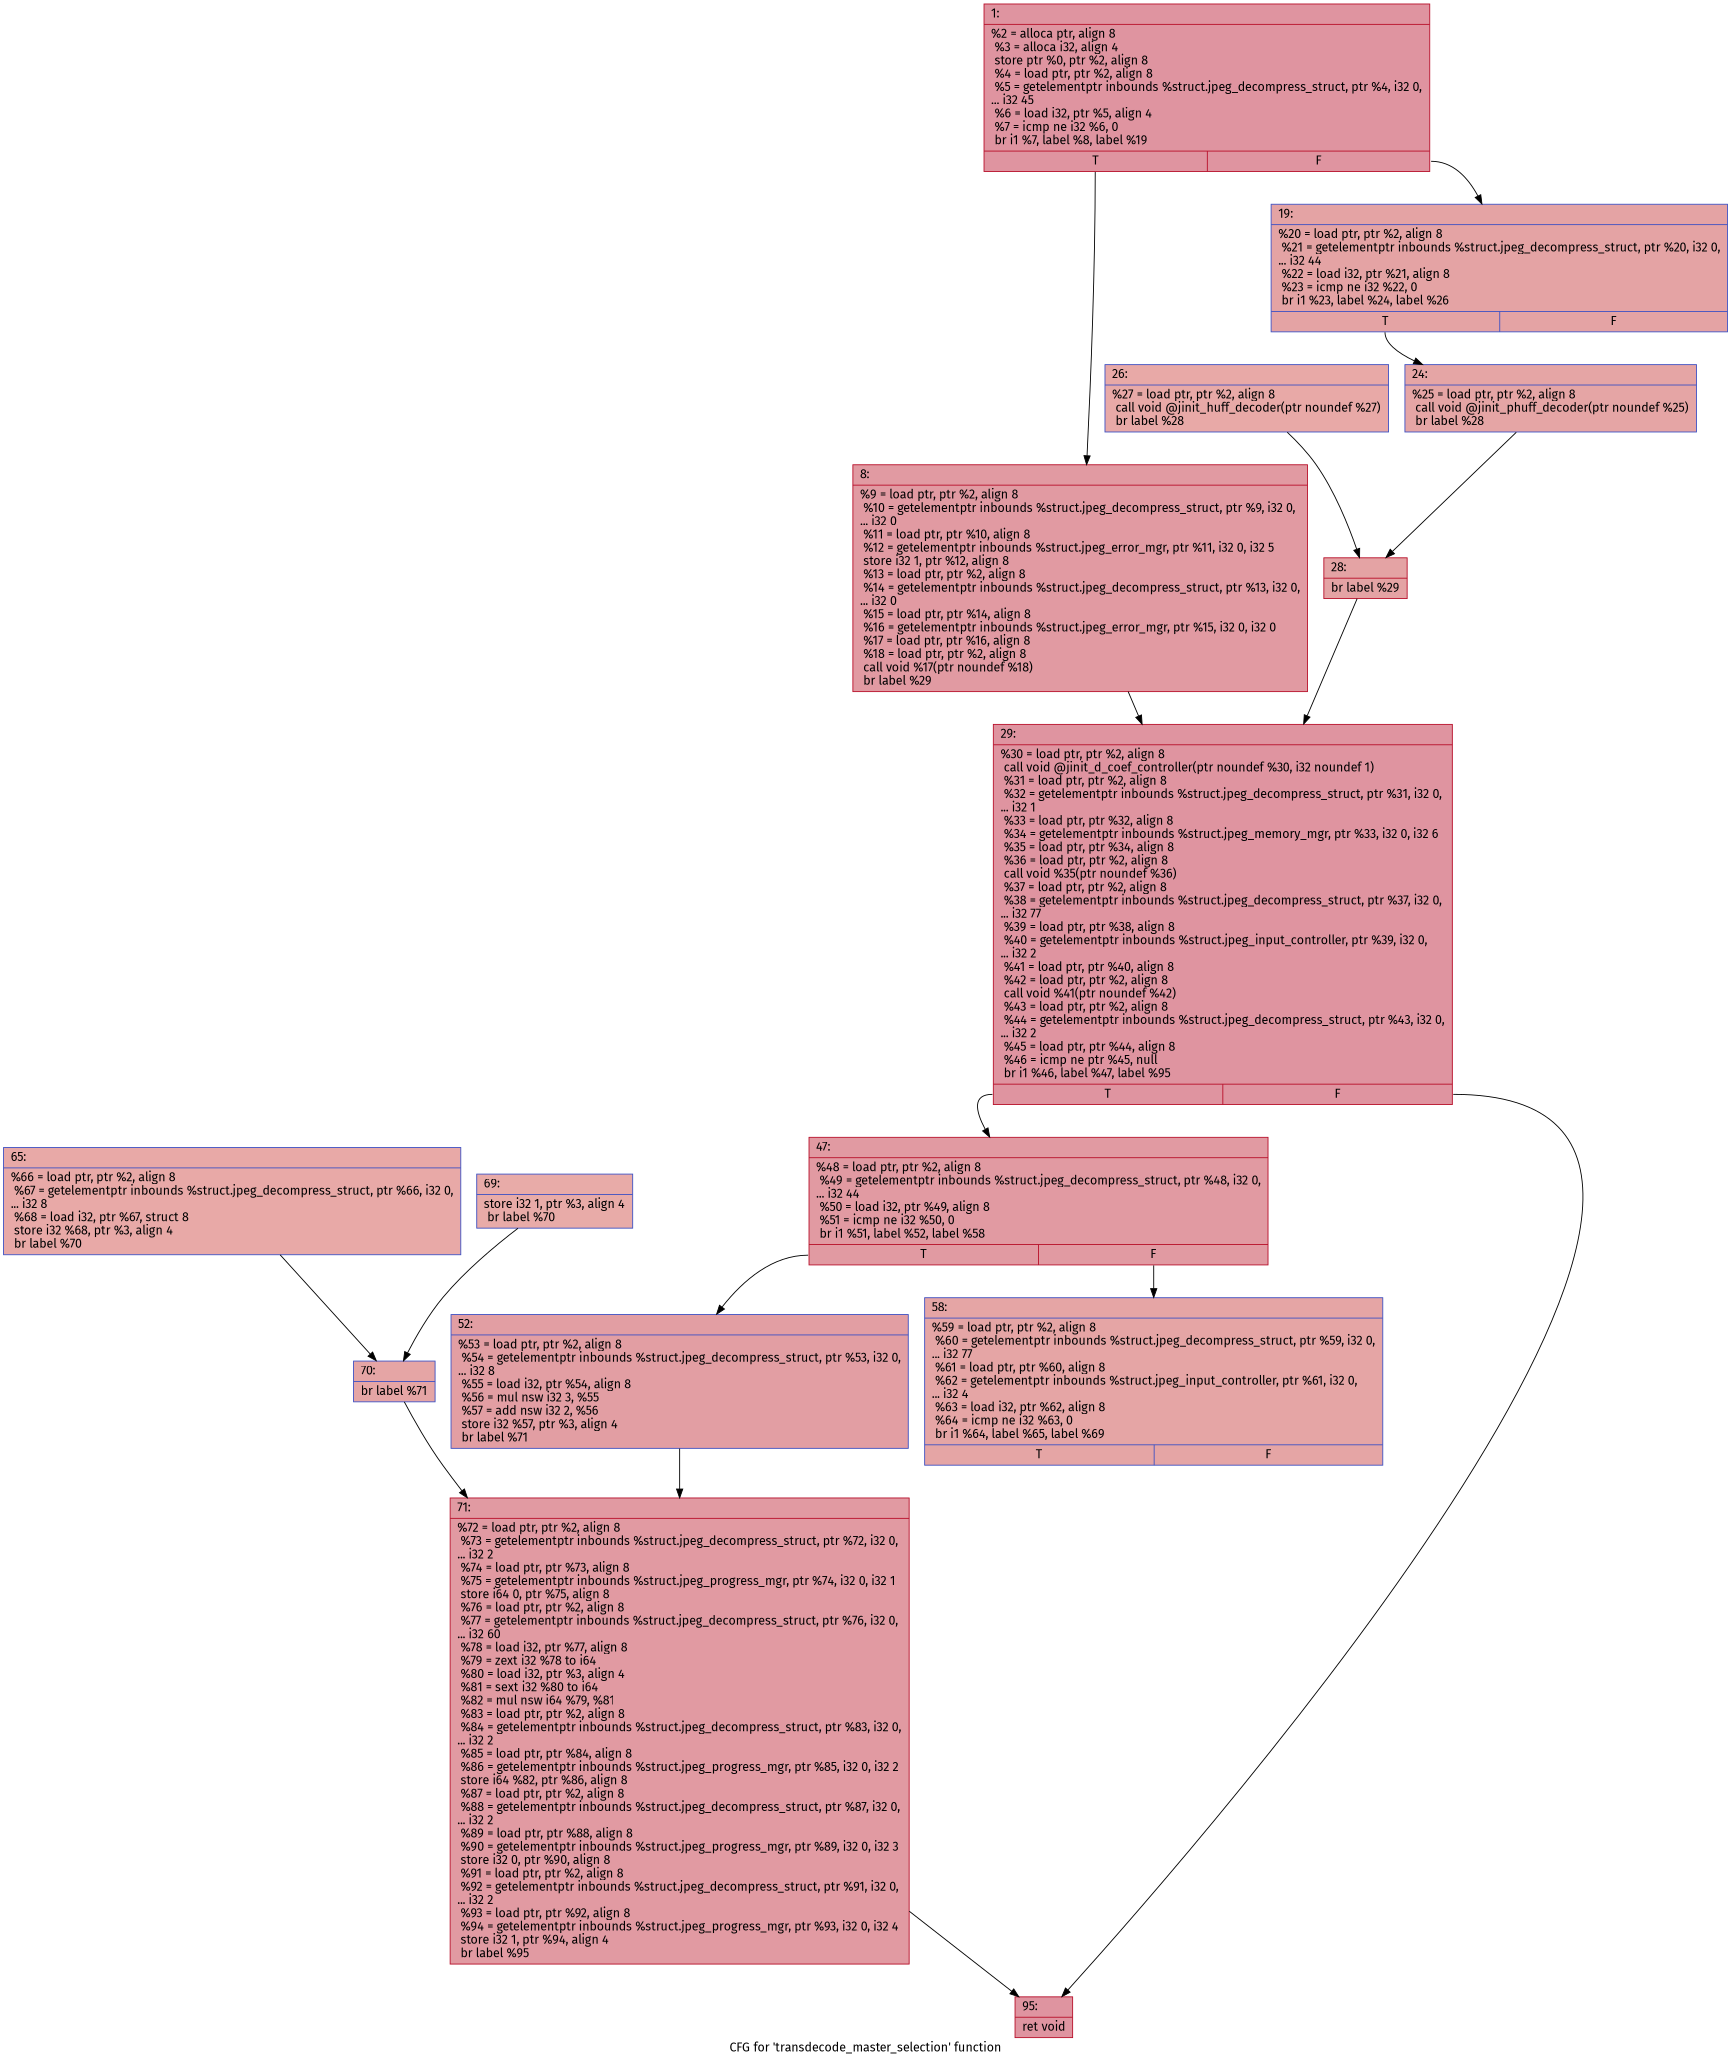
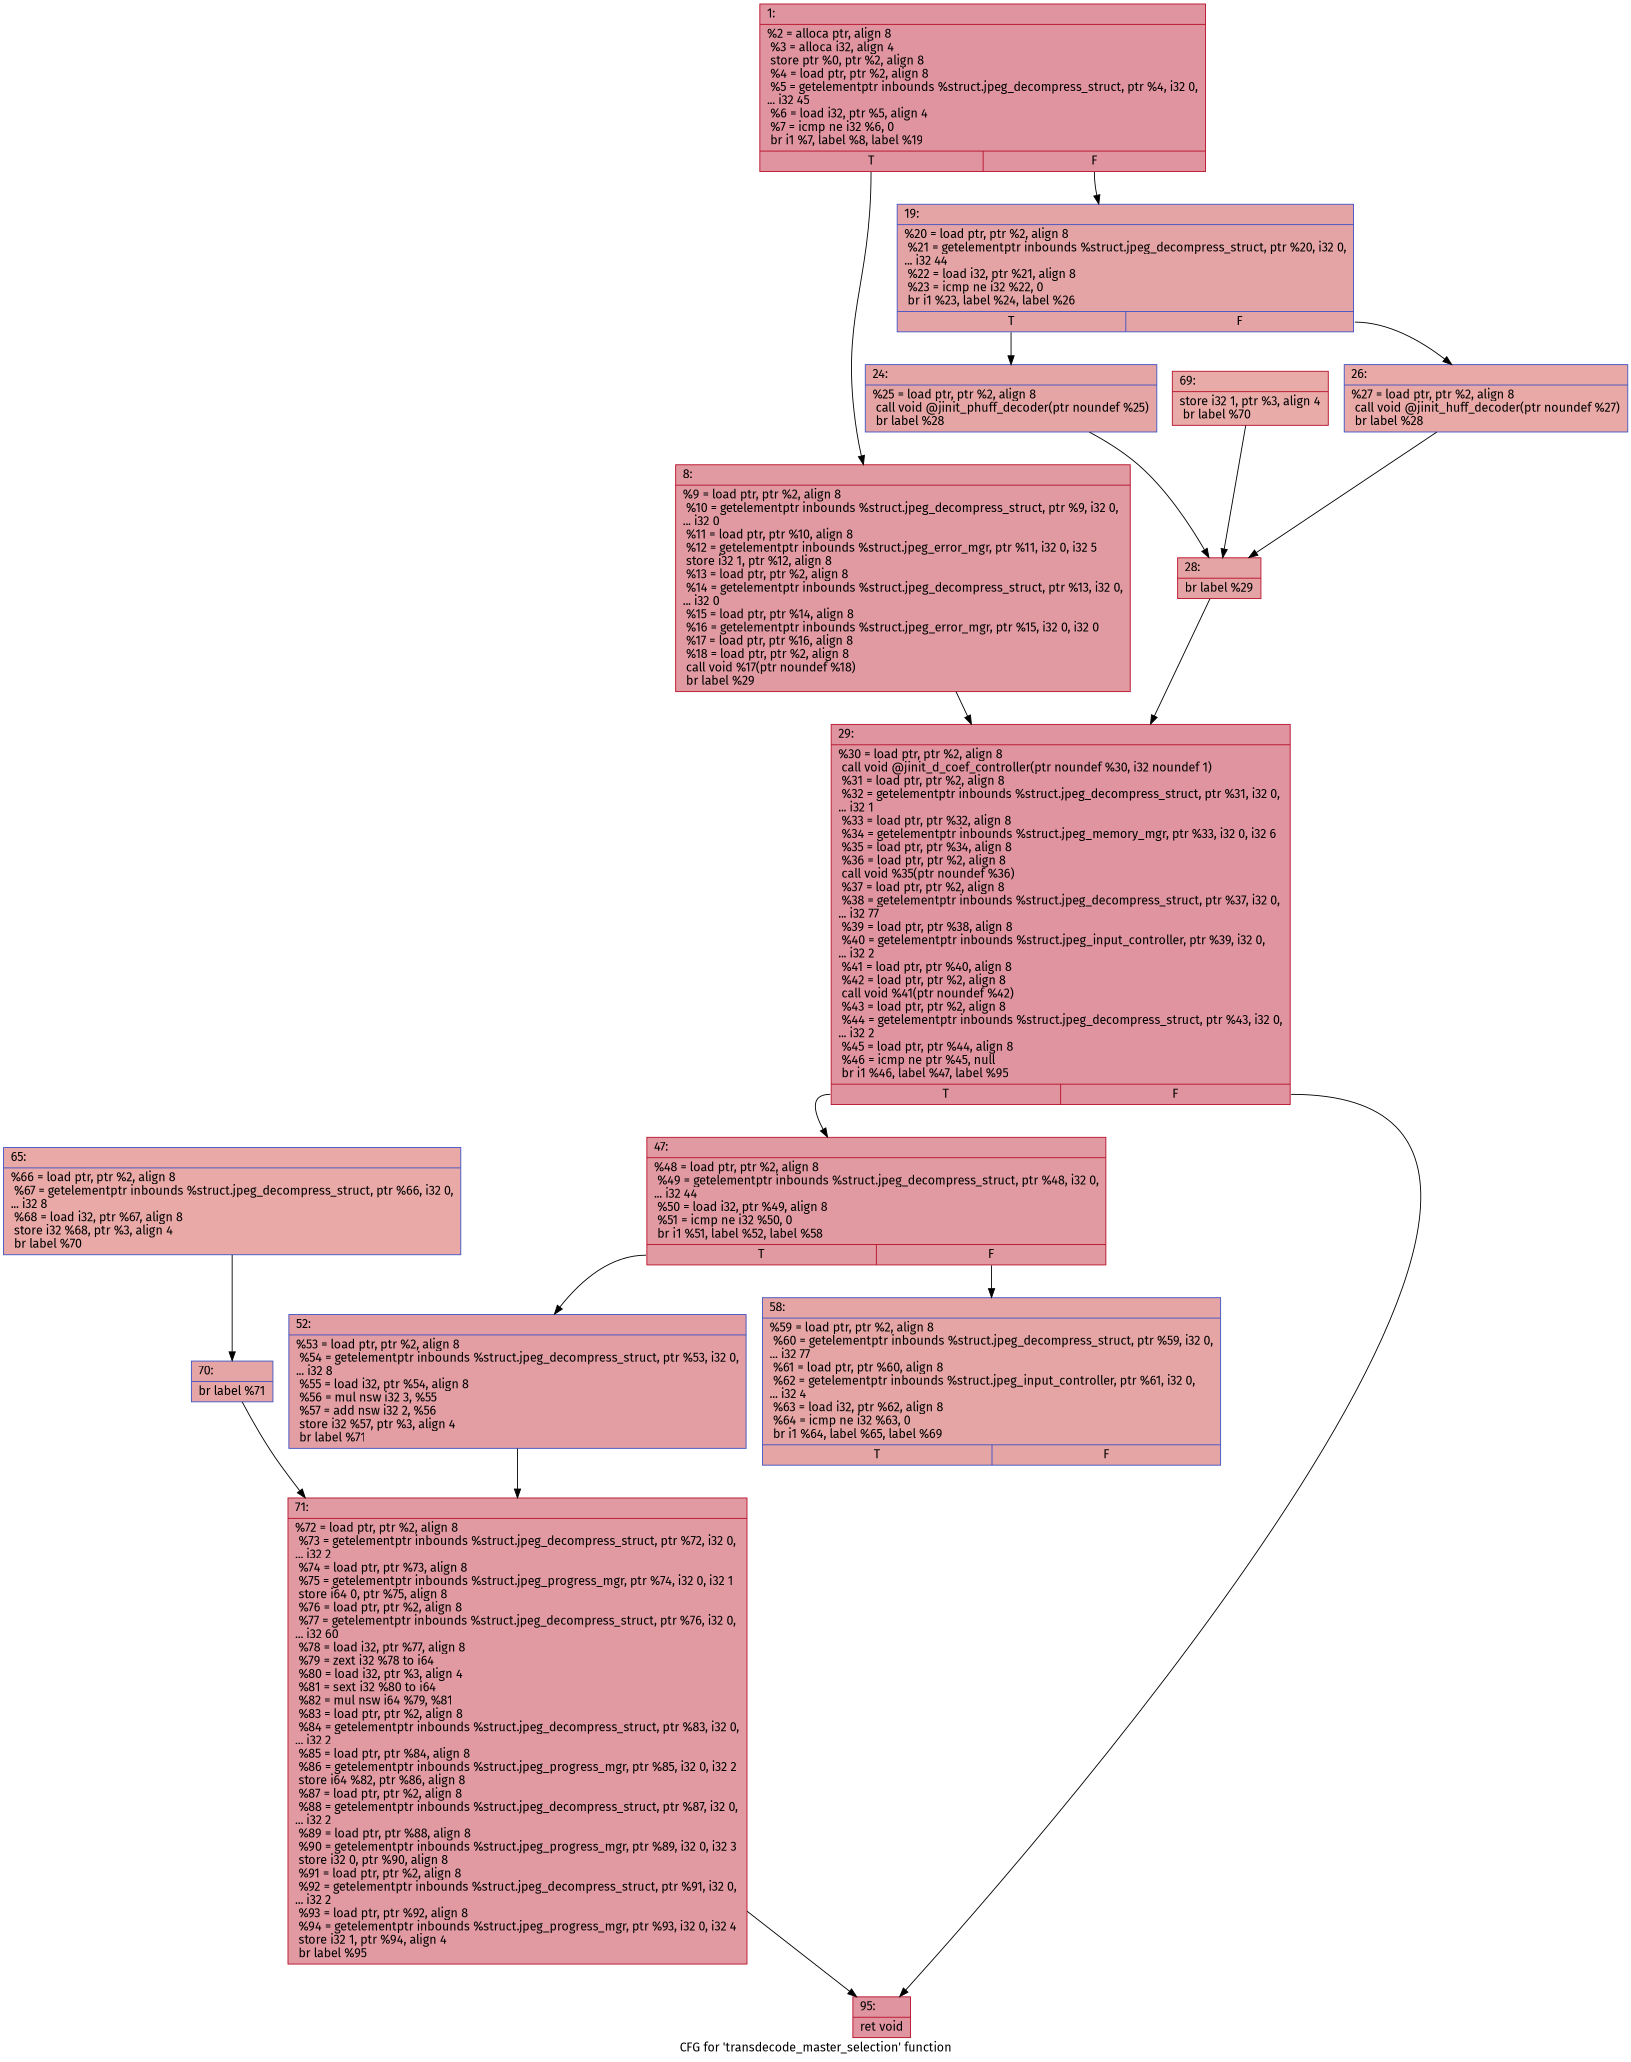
none -> (1403, 333)
(555, 1201) -> (1250, 398)
(100, 1218) -> (97, 1218)
(455, 1284) -> (1235, 487)
